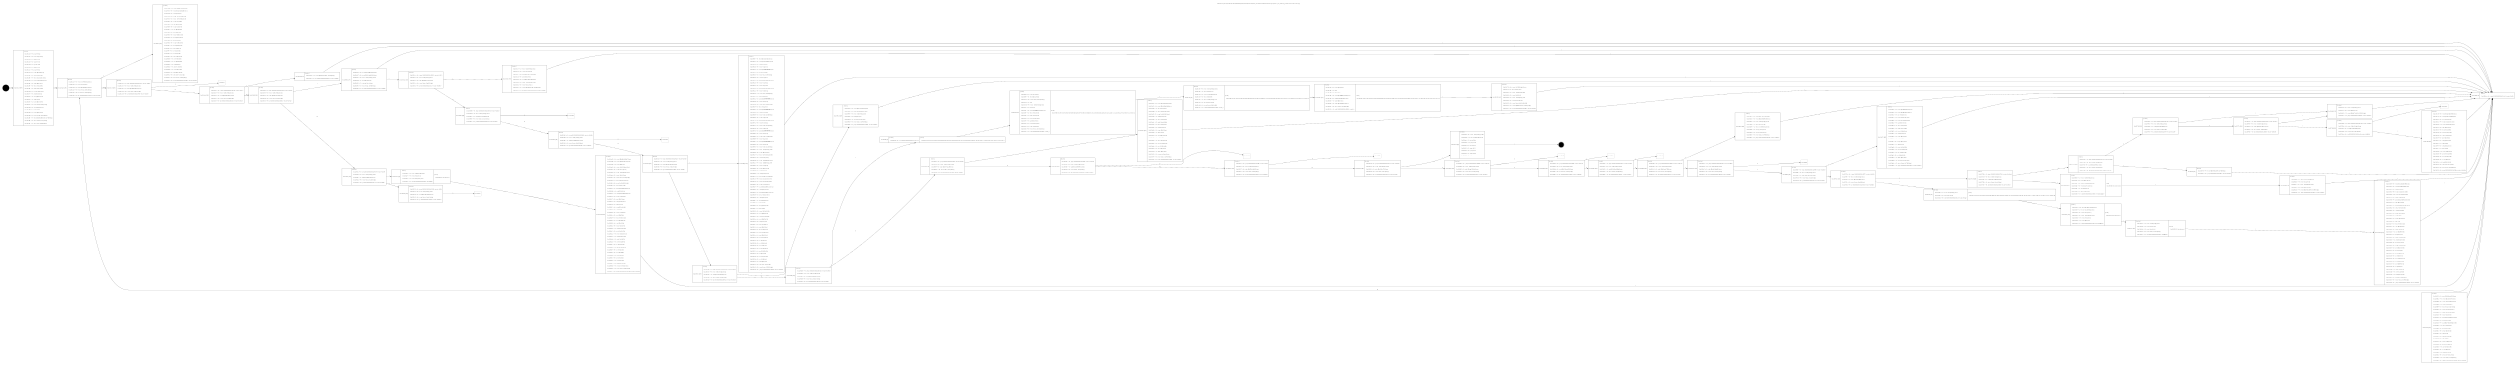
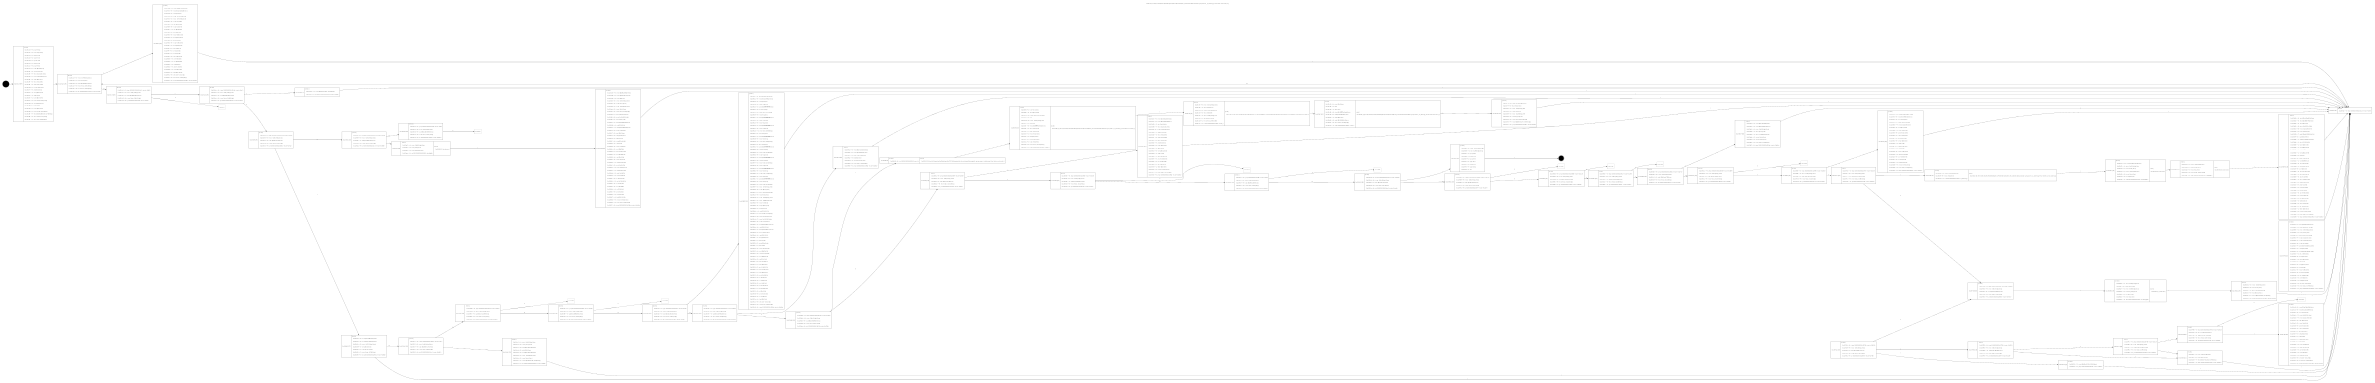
(2040, 172) -> (1922, 321)
